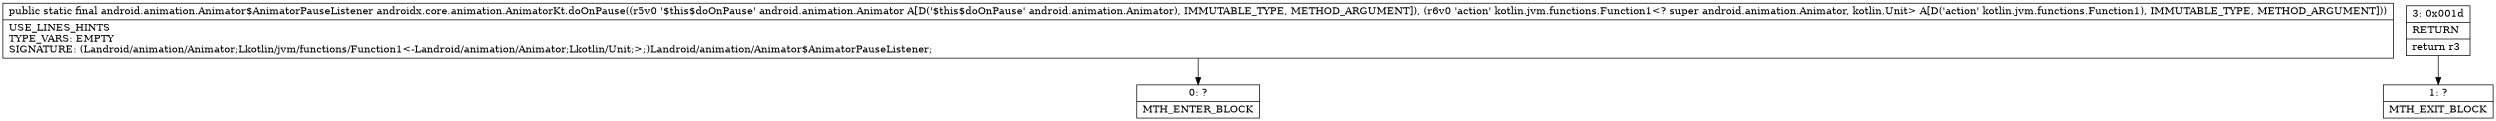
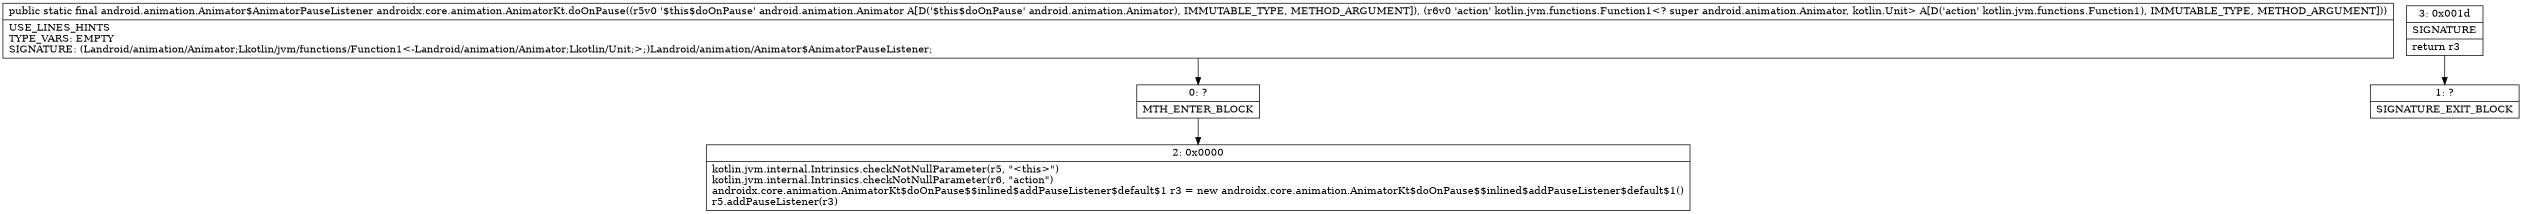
(2436, 30) -> (2445, 30)
(2438, 109) -> (2445, 109)
none -> (1198, 178)
